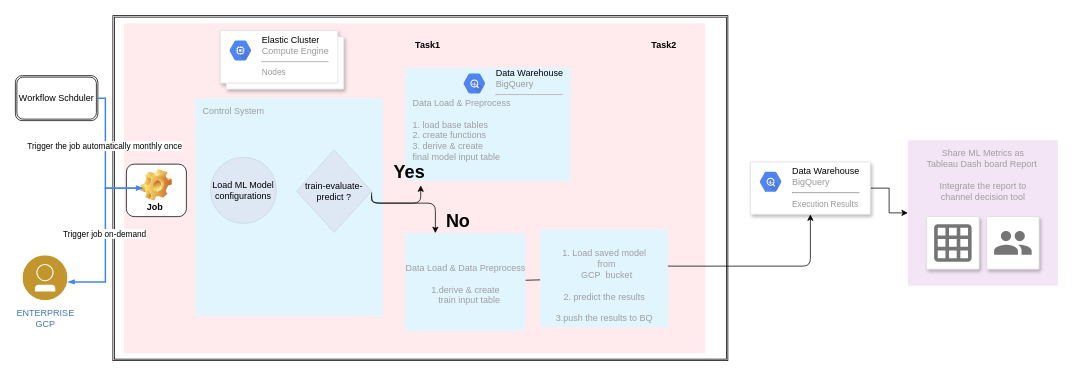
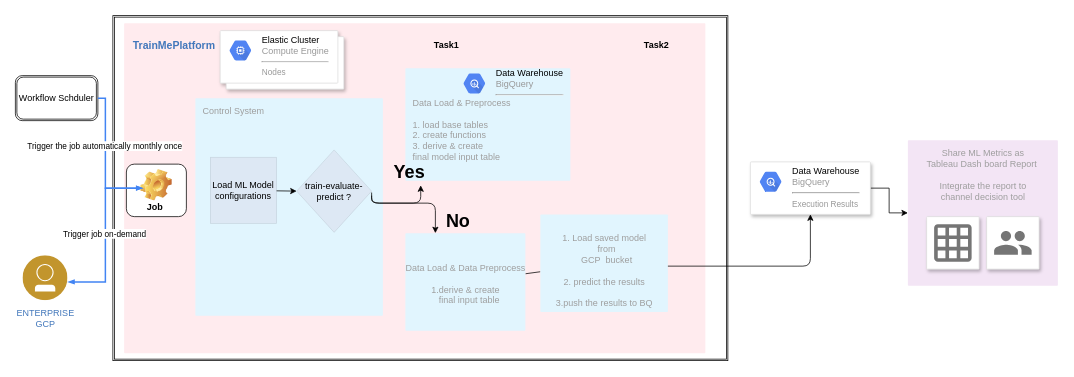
none -> (174, 45)
(428, 45) -> (447, 45)
(664, 45) -> (657, 45)
(243, 190) -> (243, 190)
none -> (290, 191)
(466, 257) -> (466, 257)
(604, 278) -> (604, 263)
